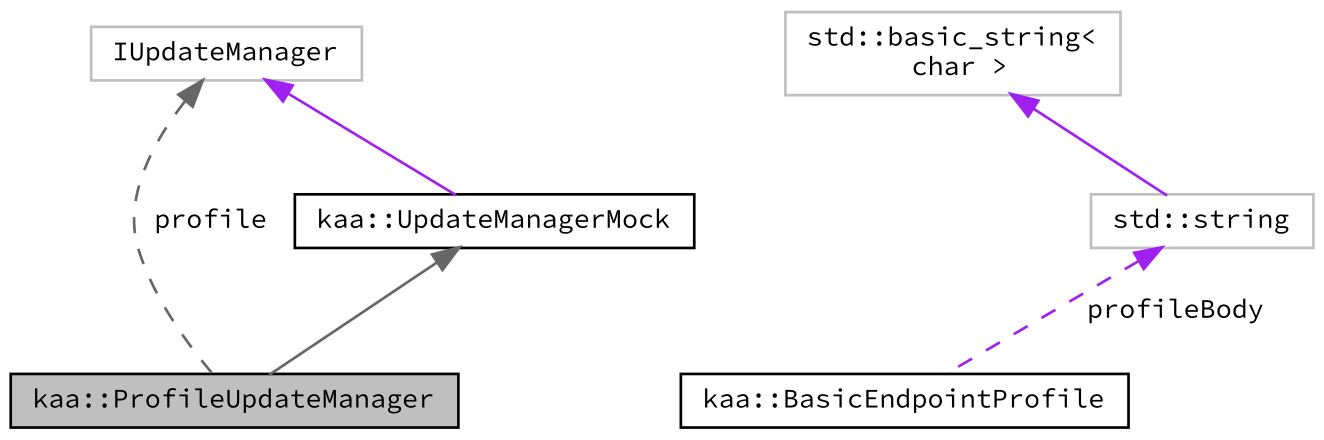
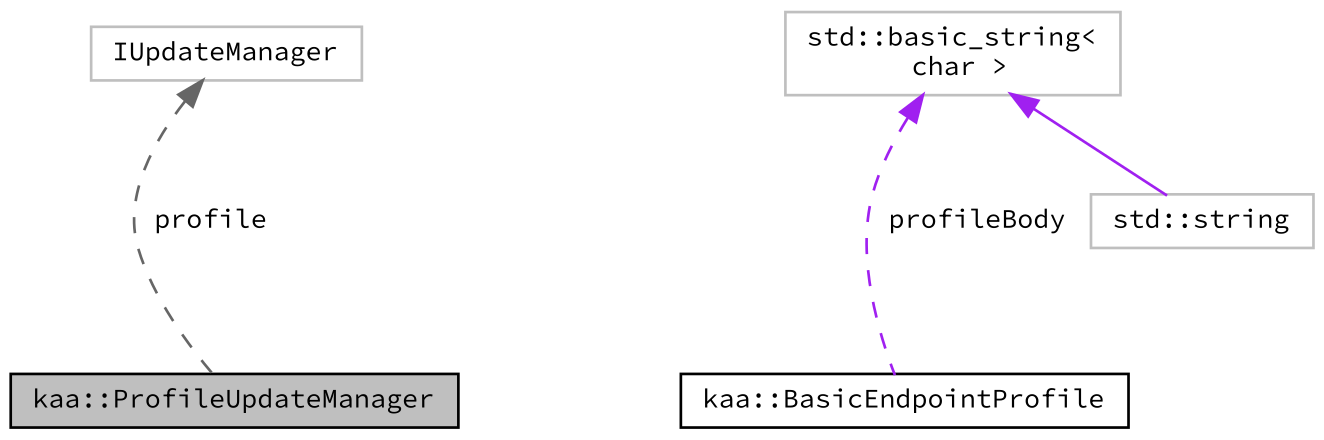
(495, 221) -> none
(1041, 318) -> (867, 244)
